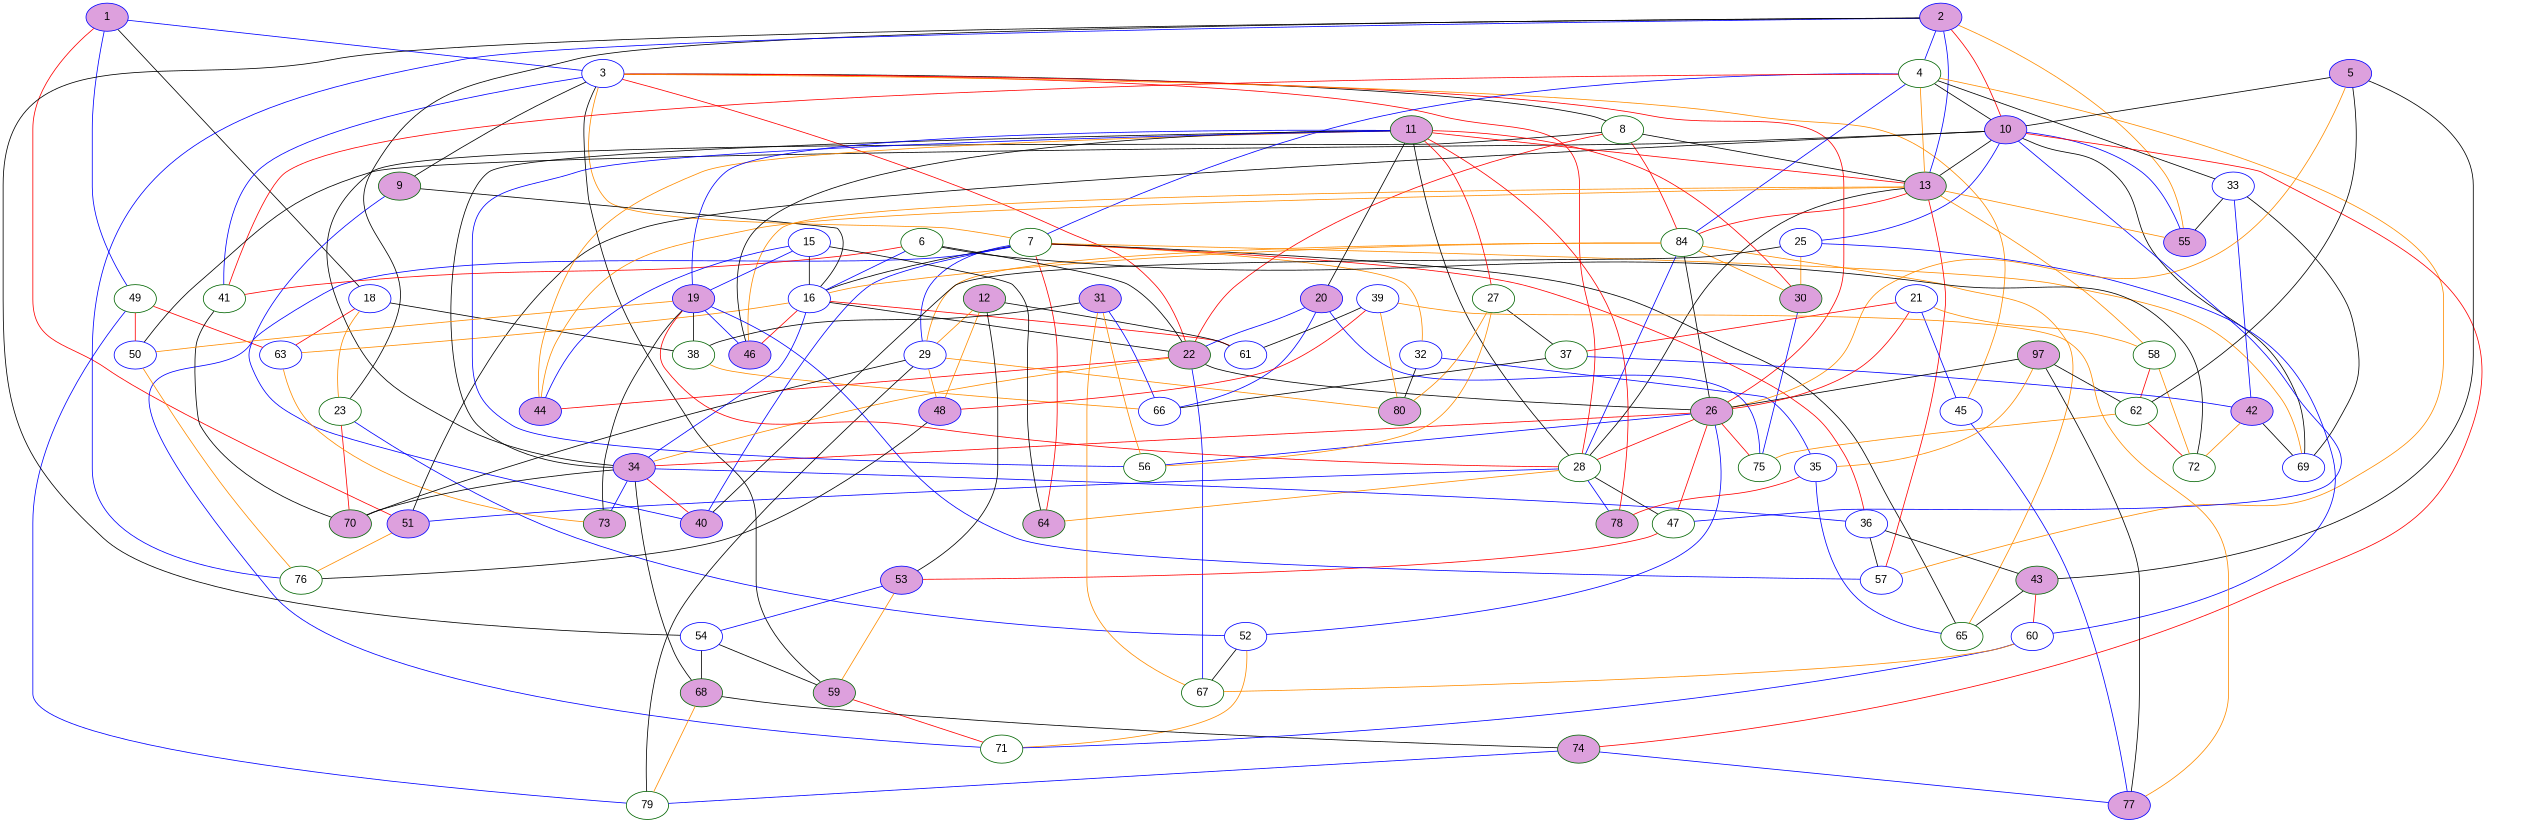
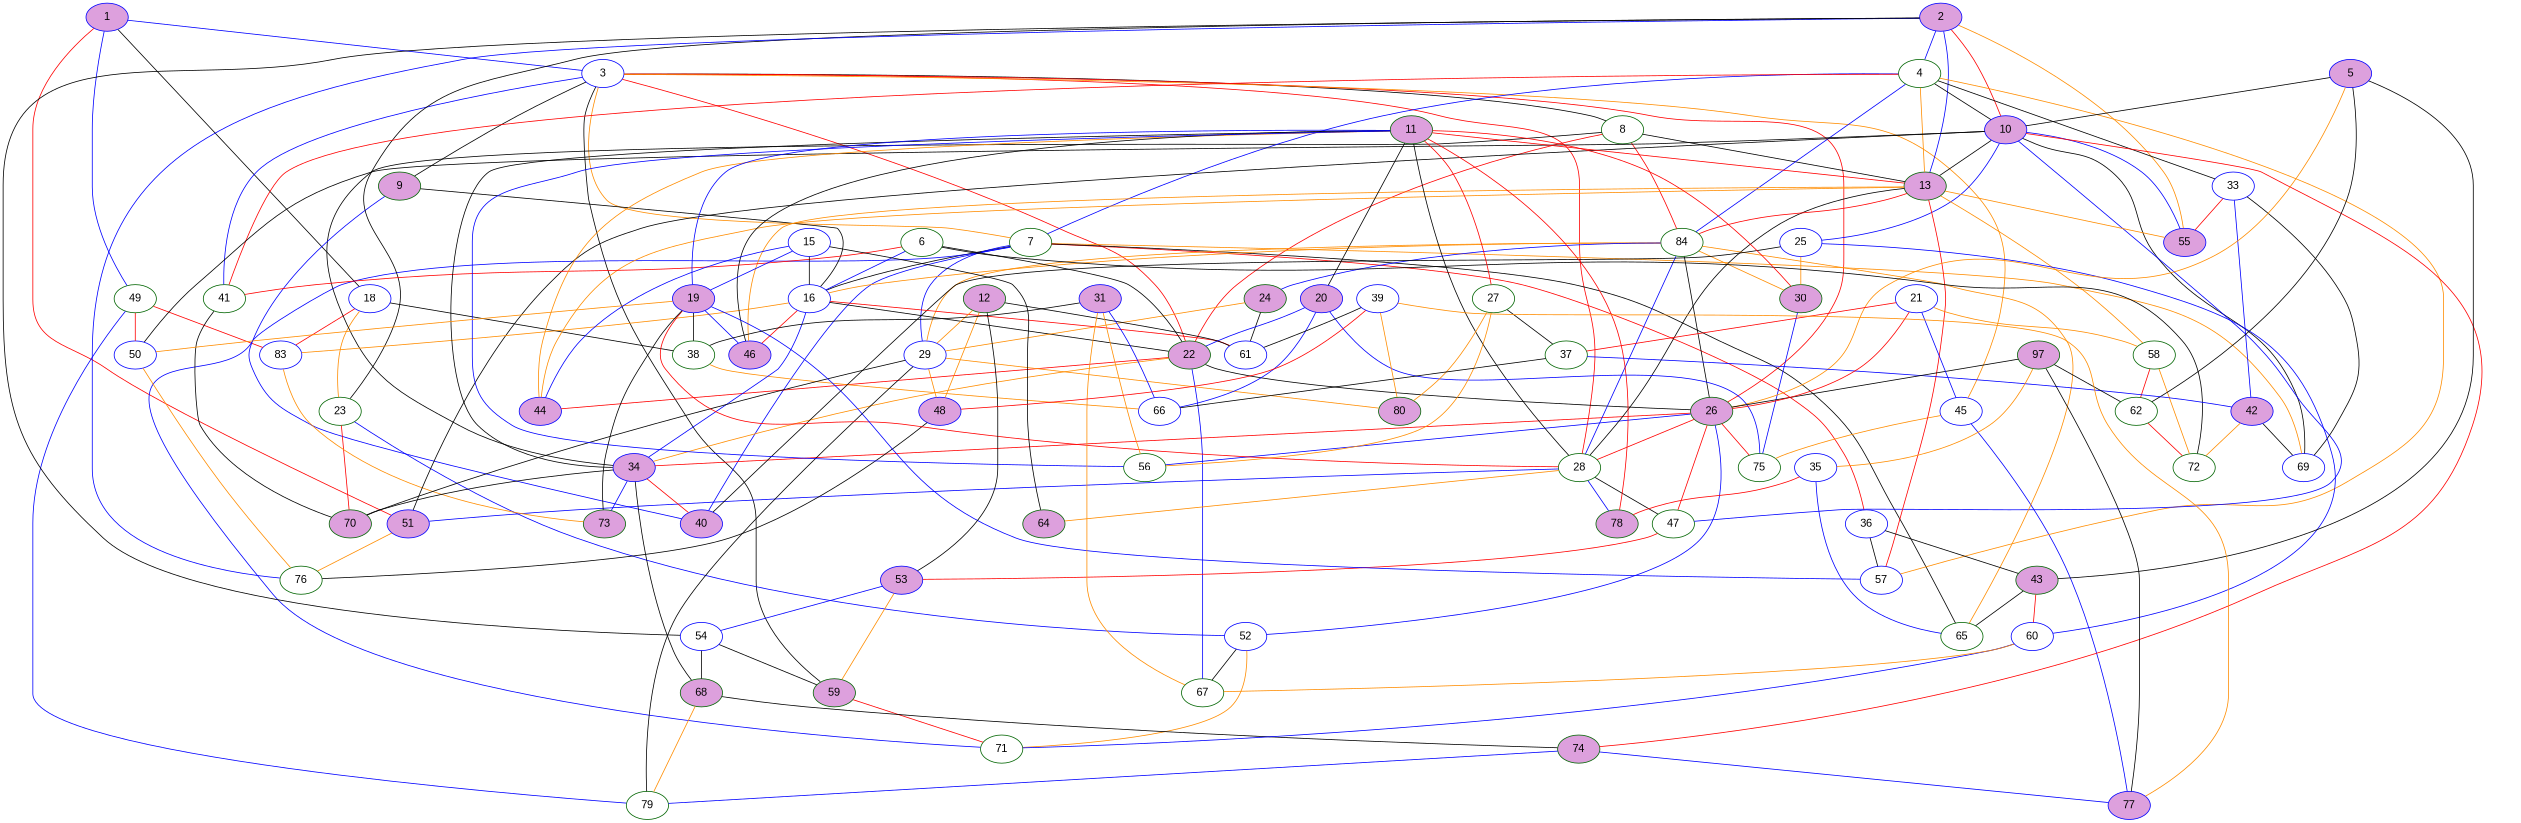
(2209, 214) -> (2209, 214)
none -> (1265, 299)
(281, 355) -> (281, 355)
(1421, 355) -> none
(1057, 382) -> none
(1945, 432) -> (1861, 432)
(1251, 488) -> none
